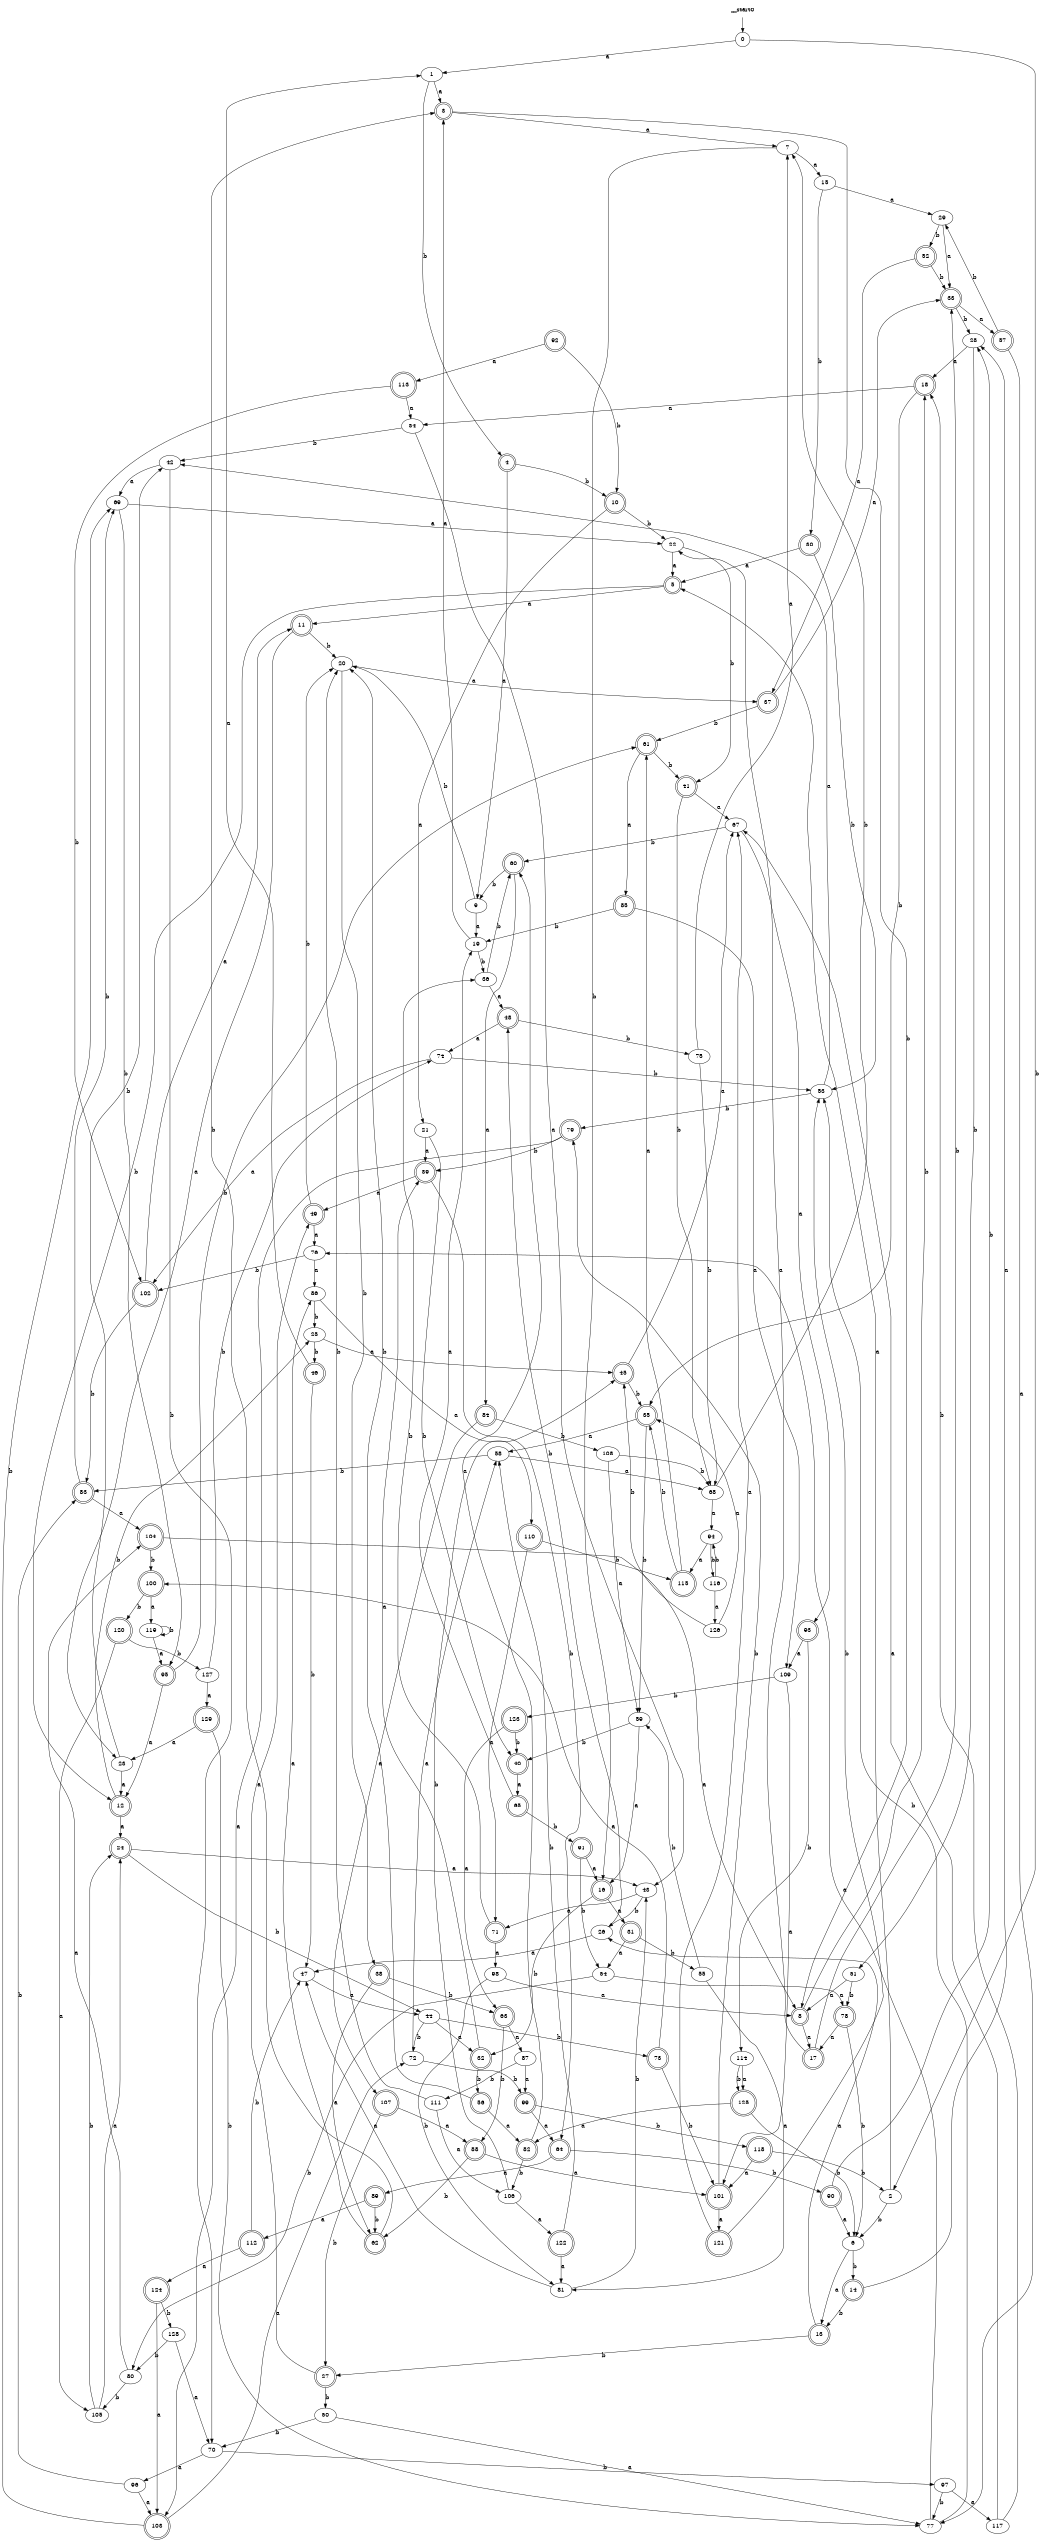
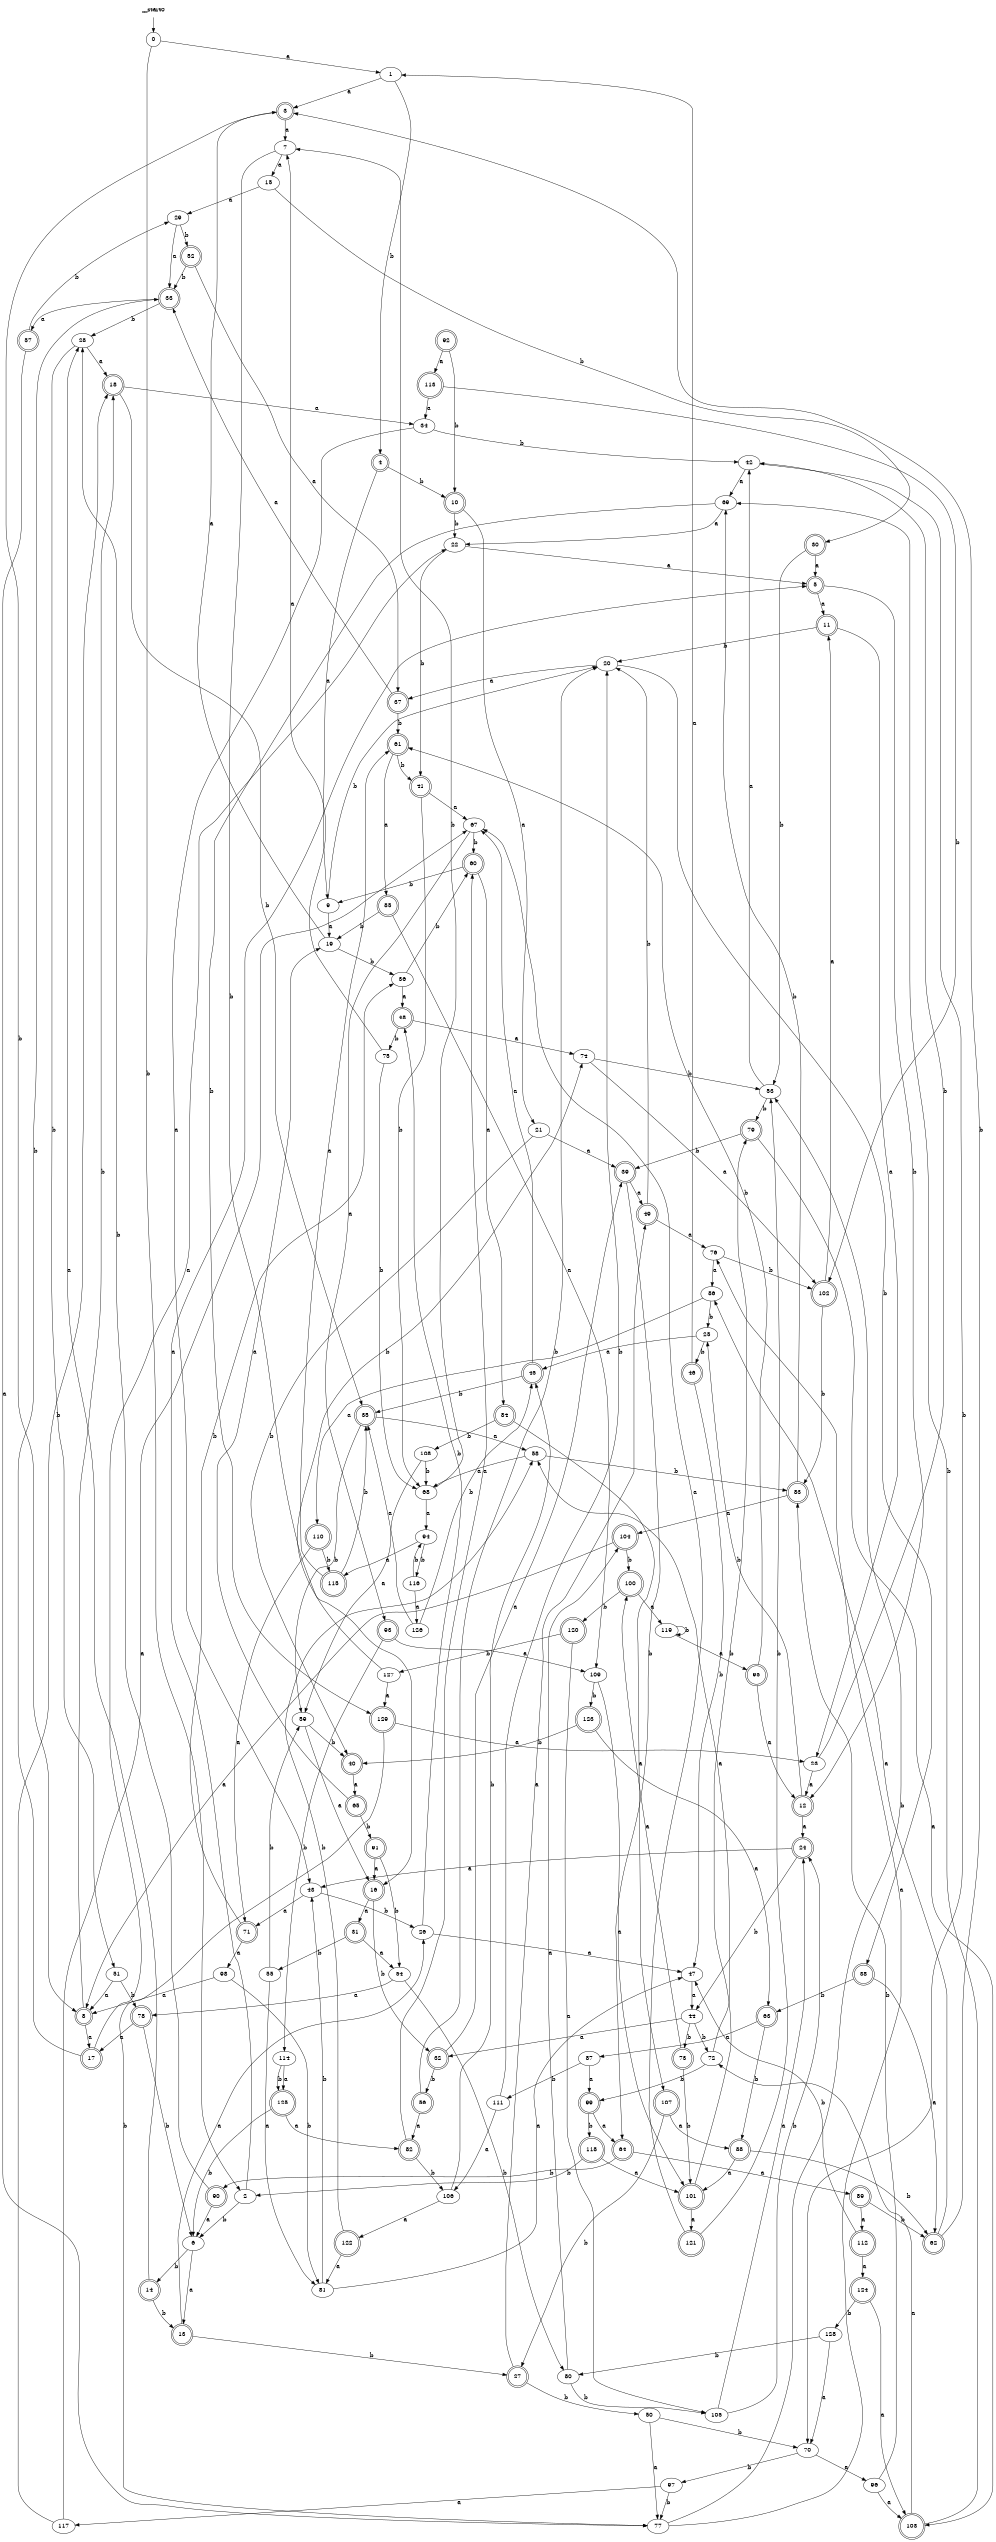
(124, 1060) -> (210, 976)
